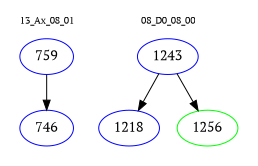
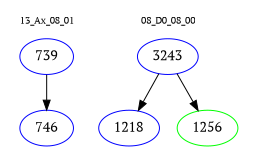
(47, 57) -> (47, 57)
(168, 57) -> (168, 57)
